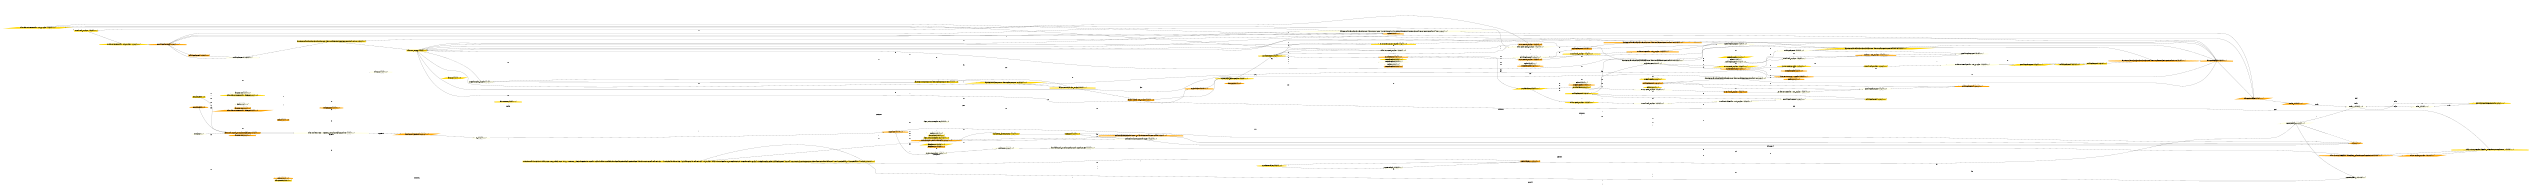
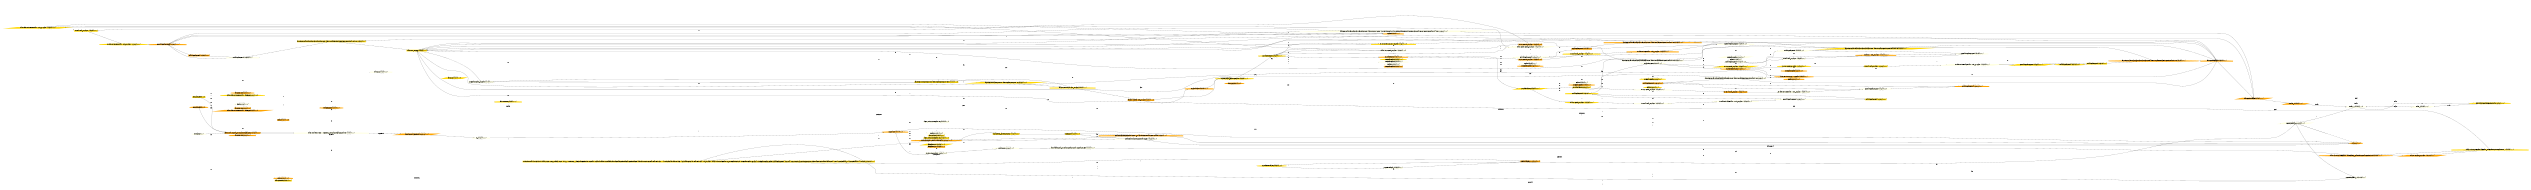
(1736, 57) -> (1736, 57)
(243, 93) -> (243, 93)
